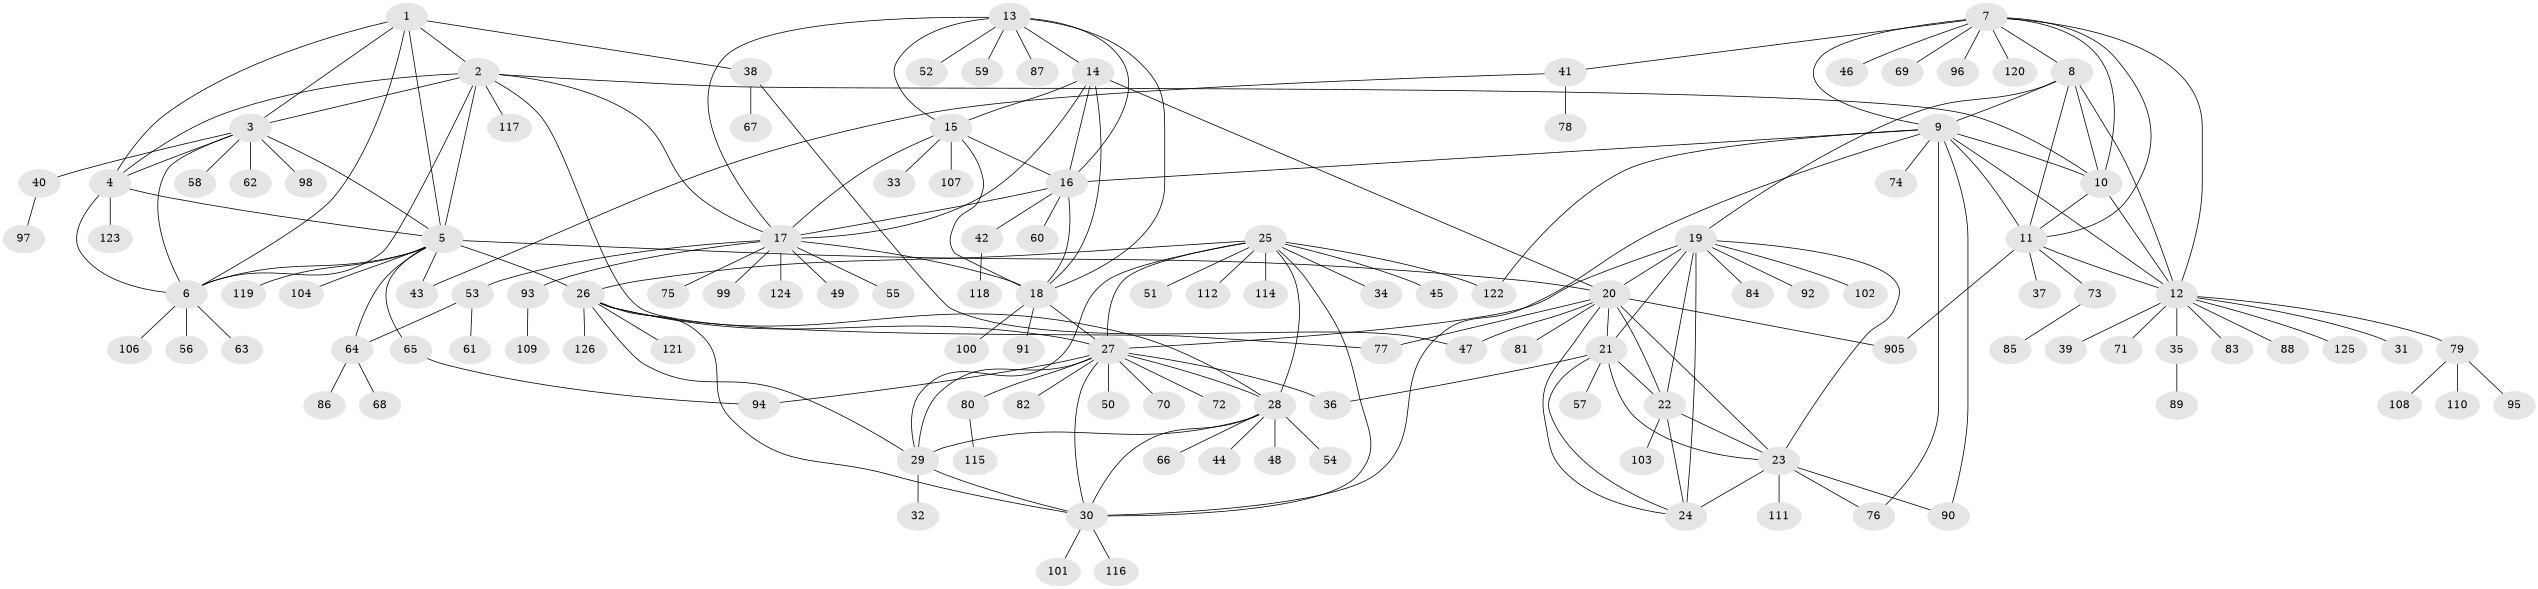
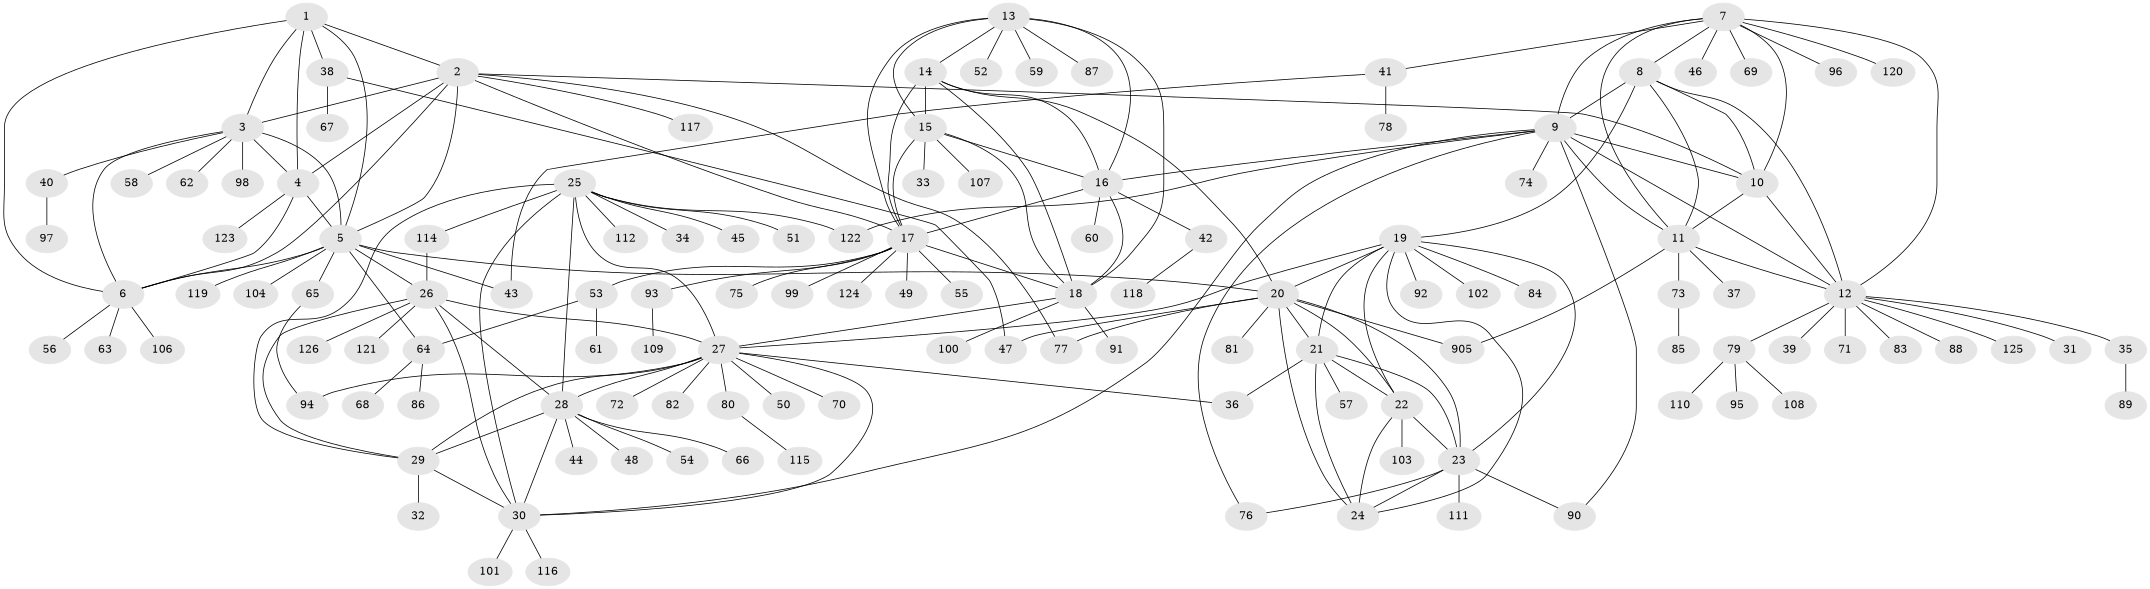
(859, 261) -> (427, 262)
